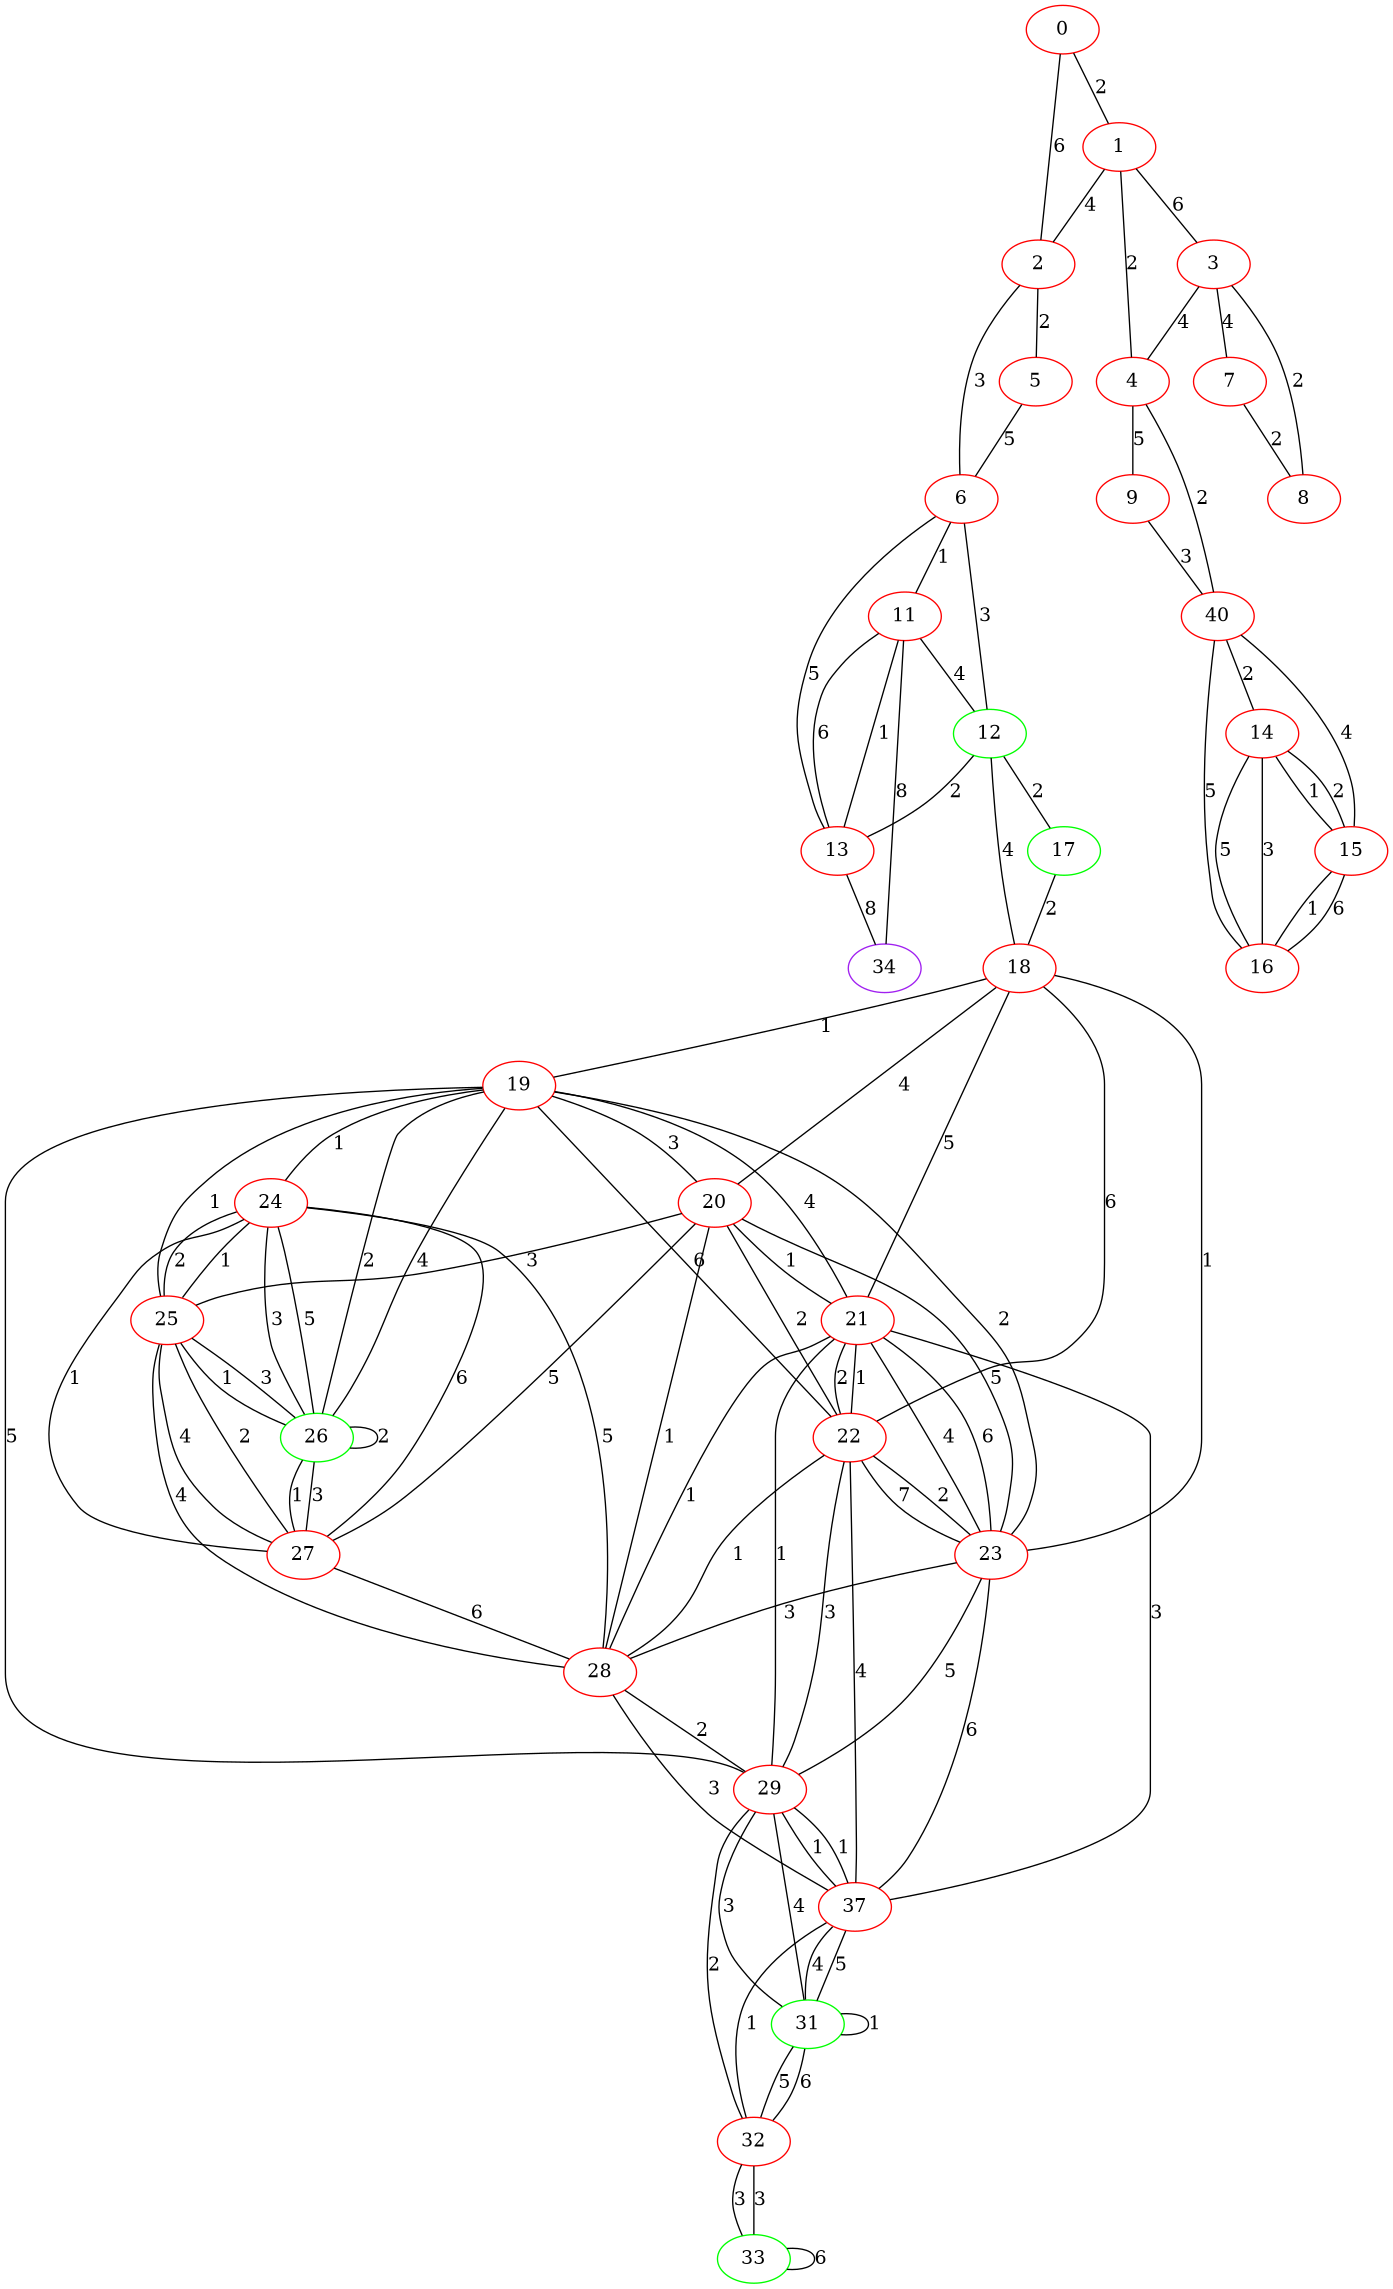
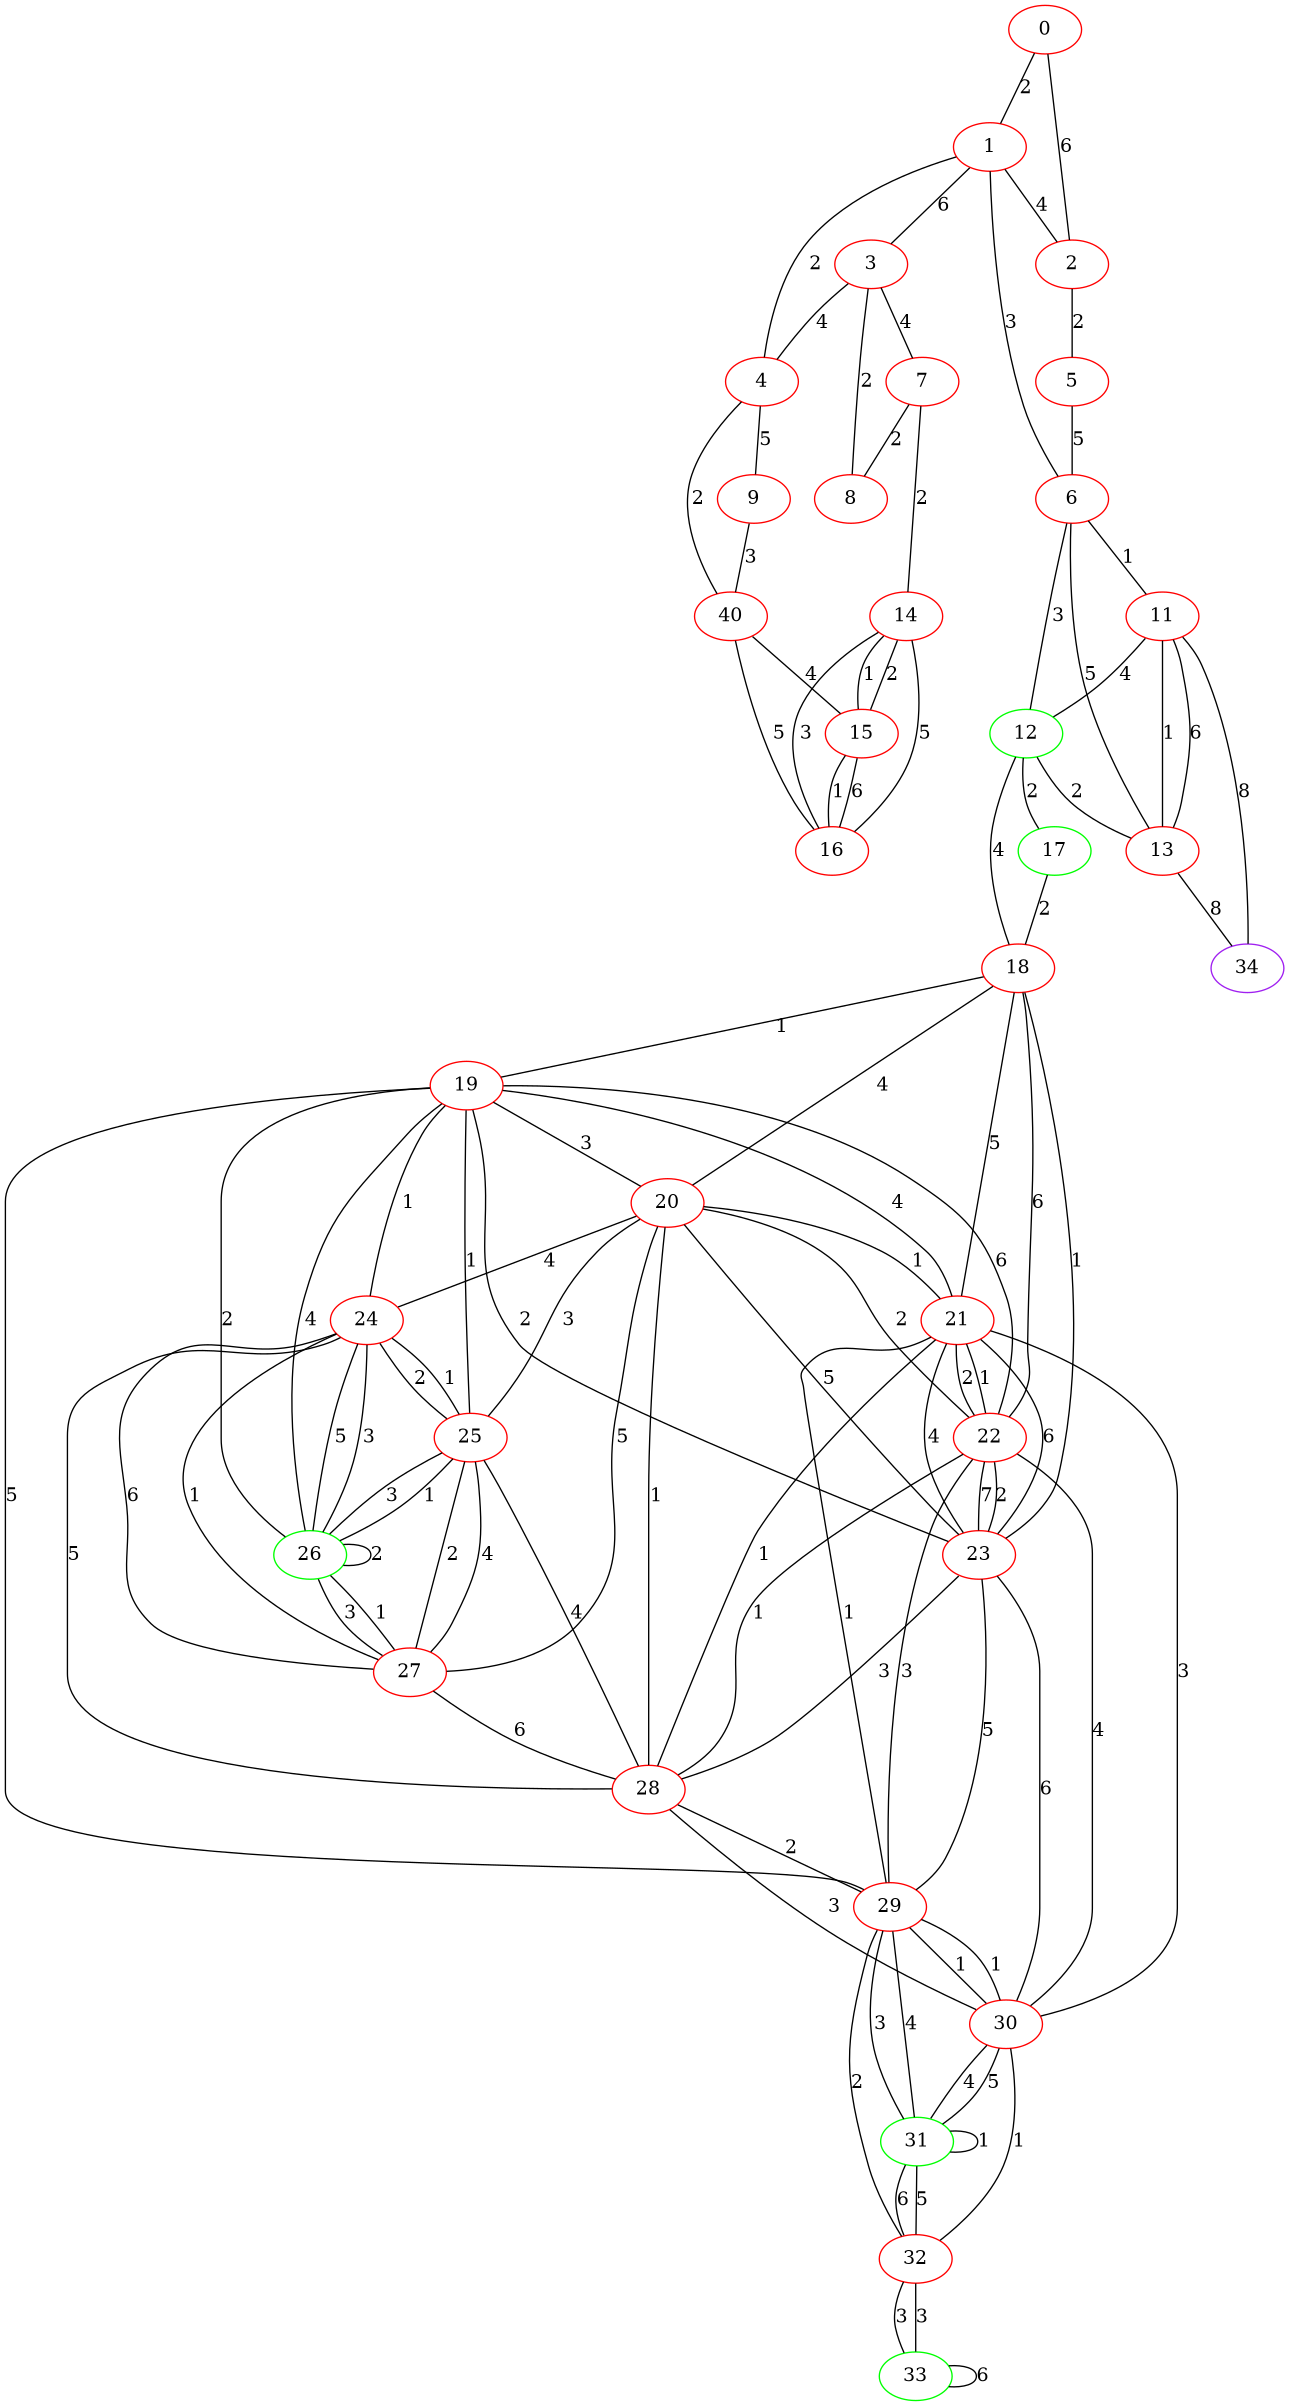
(969, 373) -> (1005, 329)
(1240, 675) -> (914, 499)
none -> (517, 1262)
(855, 1907) -> (1006, 2024)
